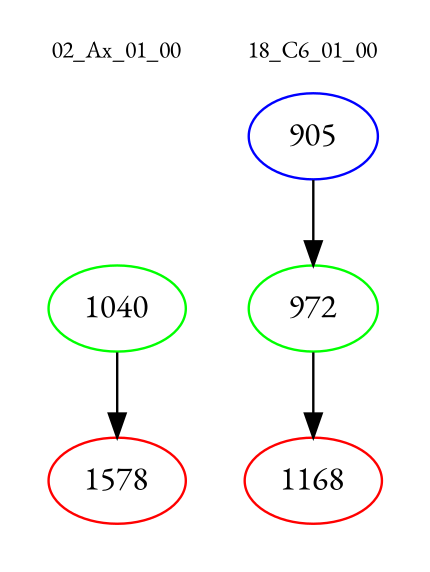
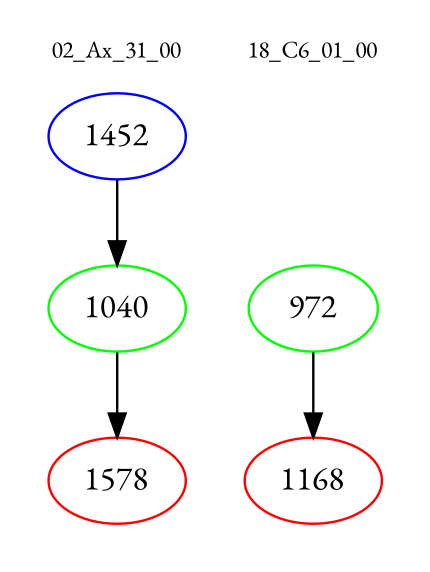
(117, 51) -> (117, 51)
none -> (117, 136)
(313, 136) -> none
